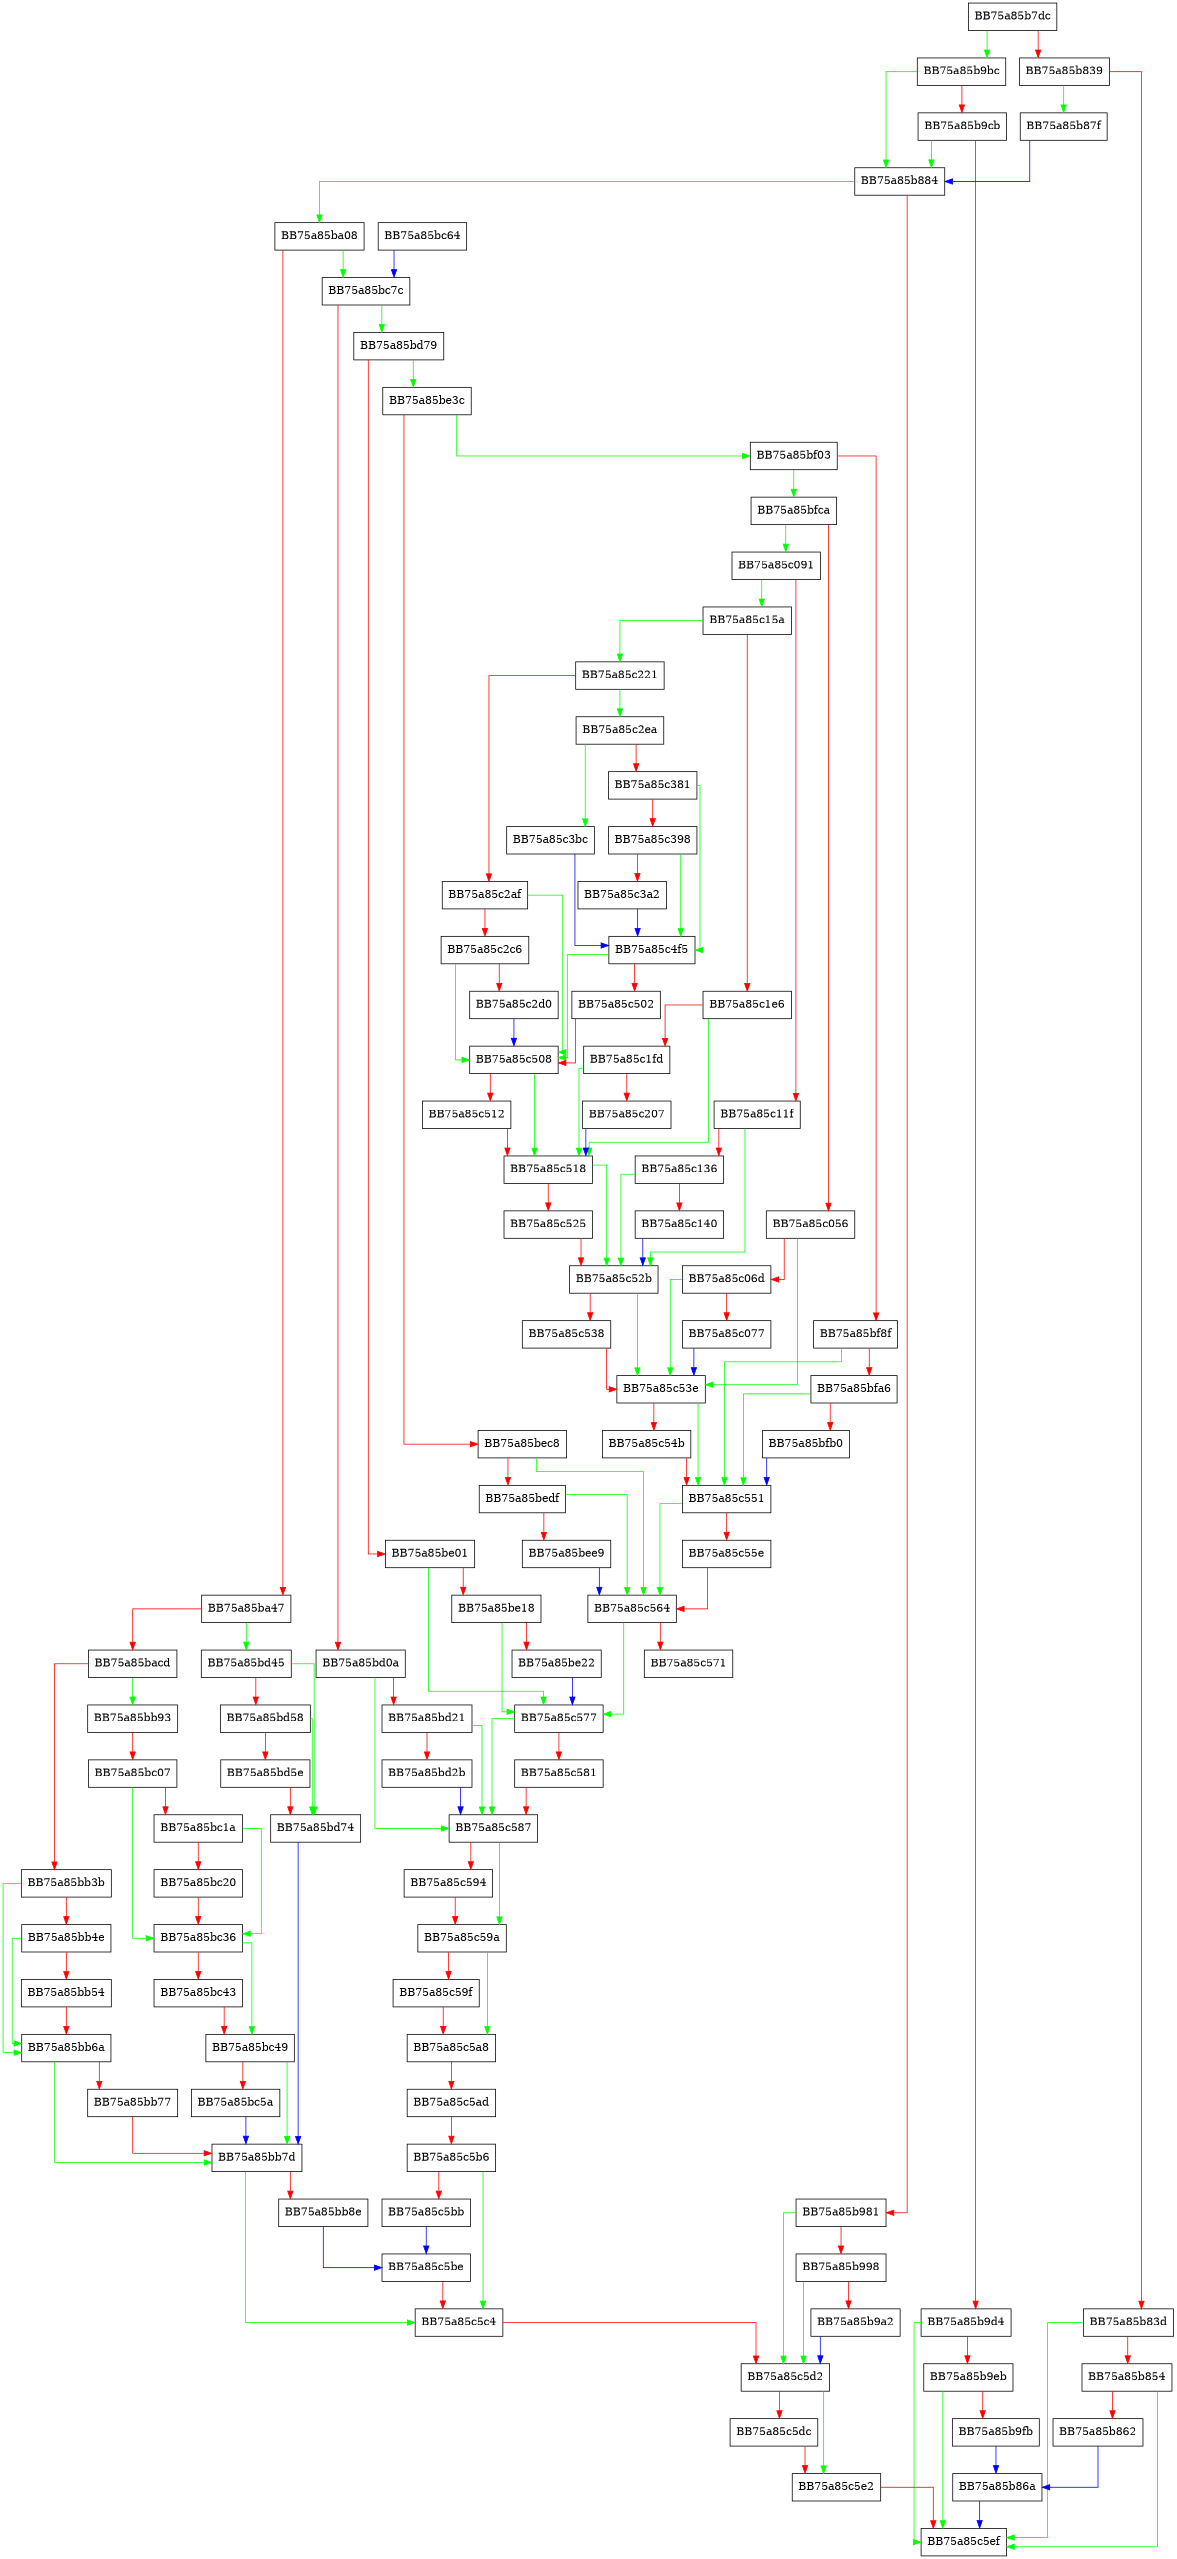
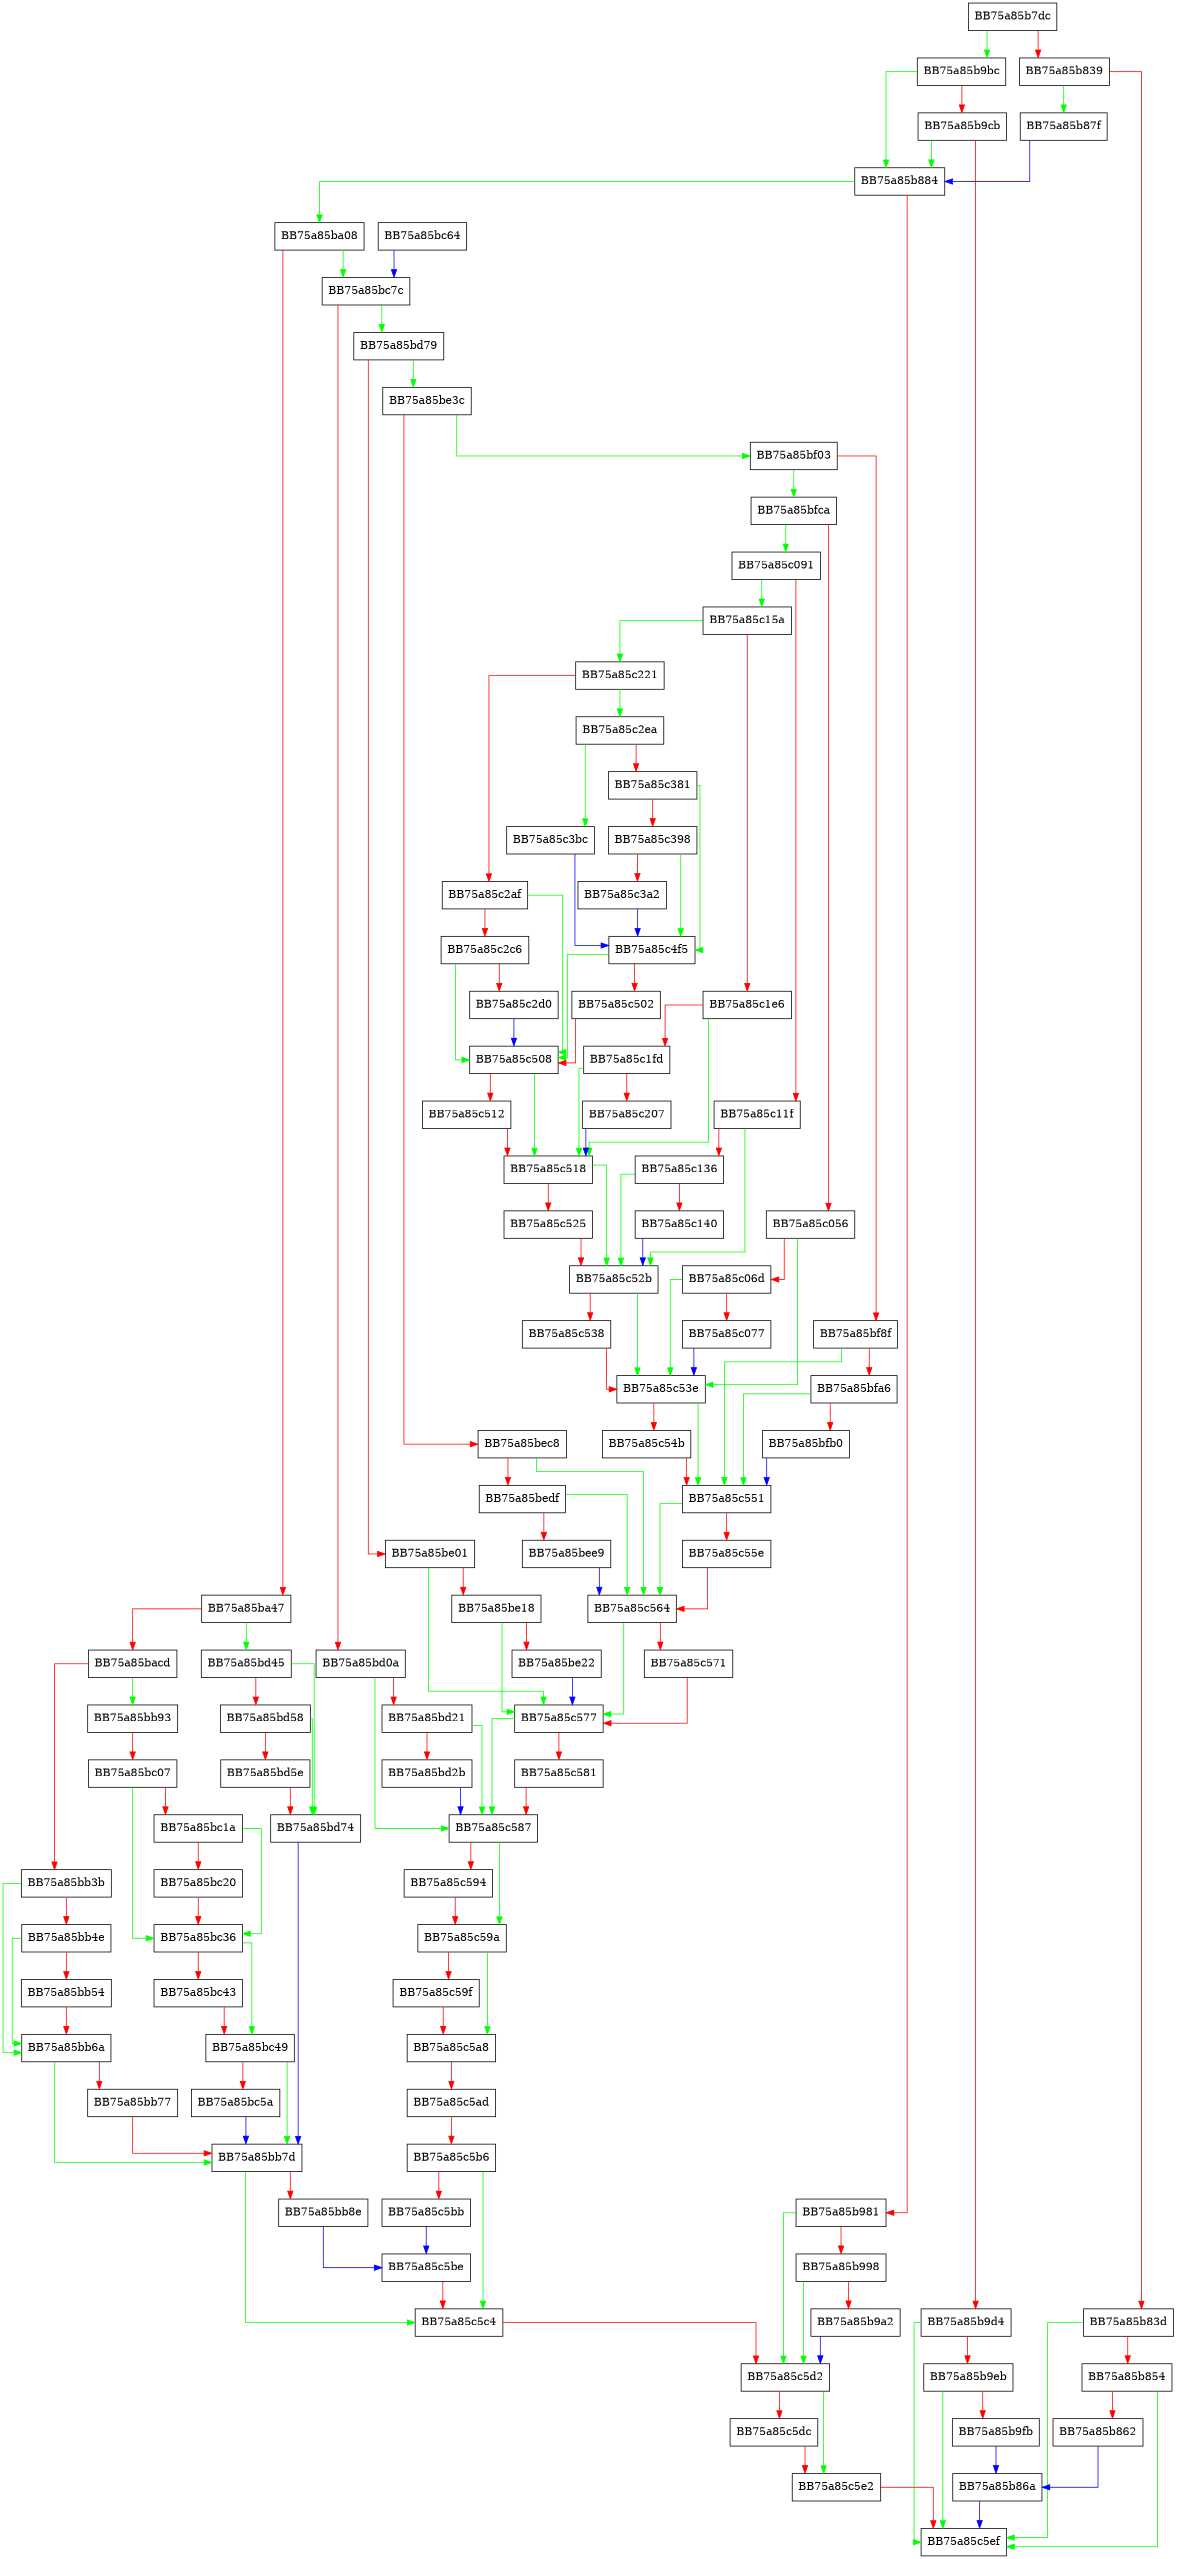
none -> (672, 1723)
